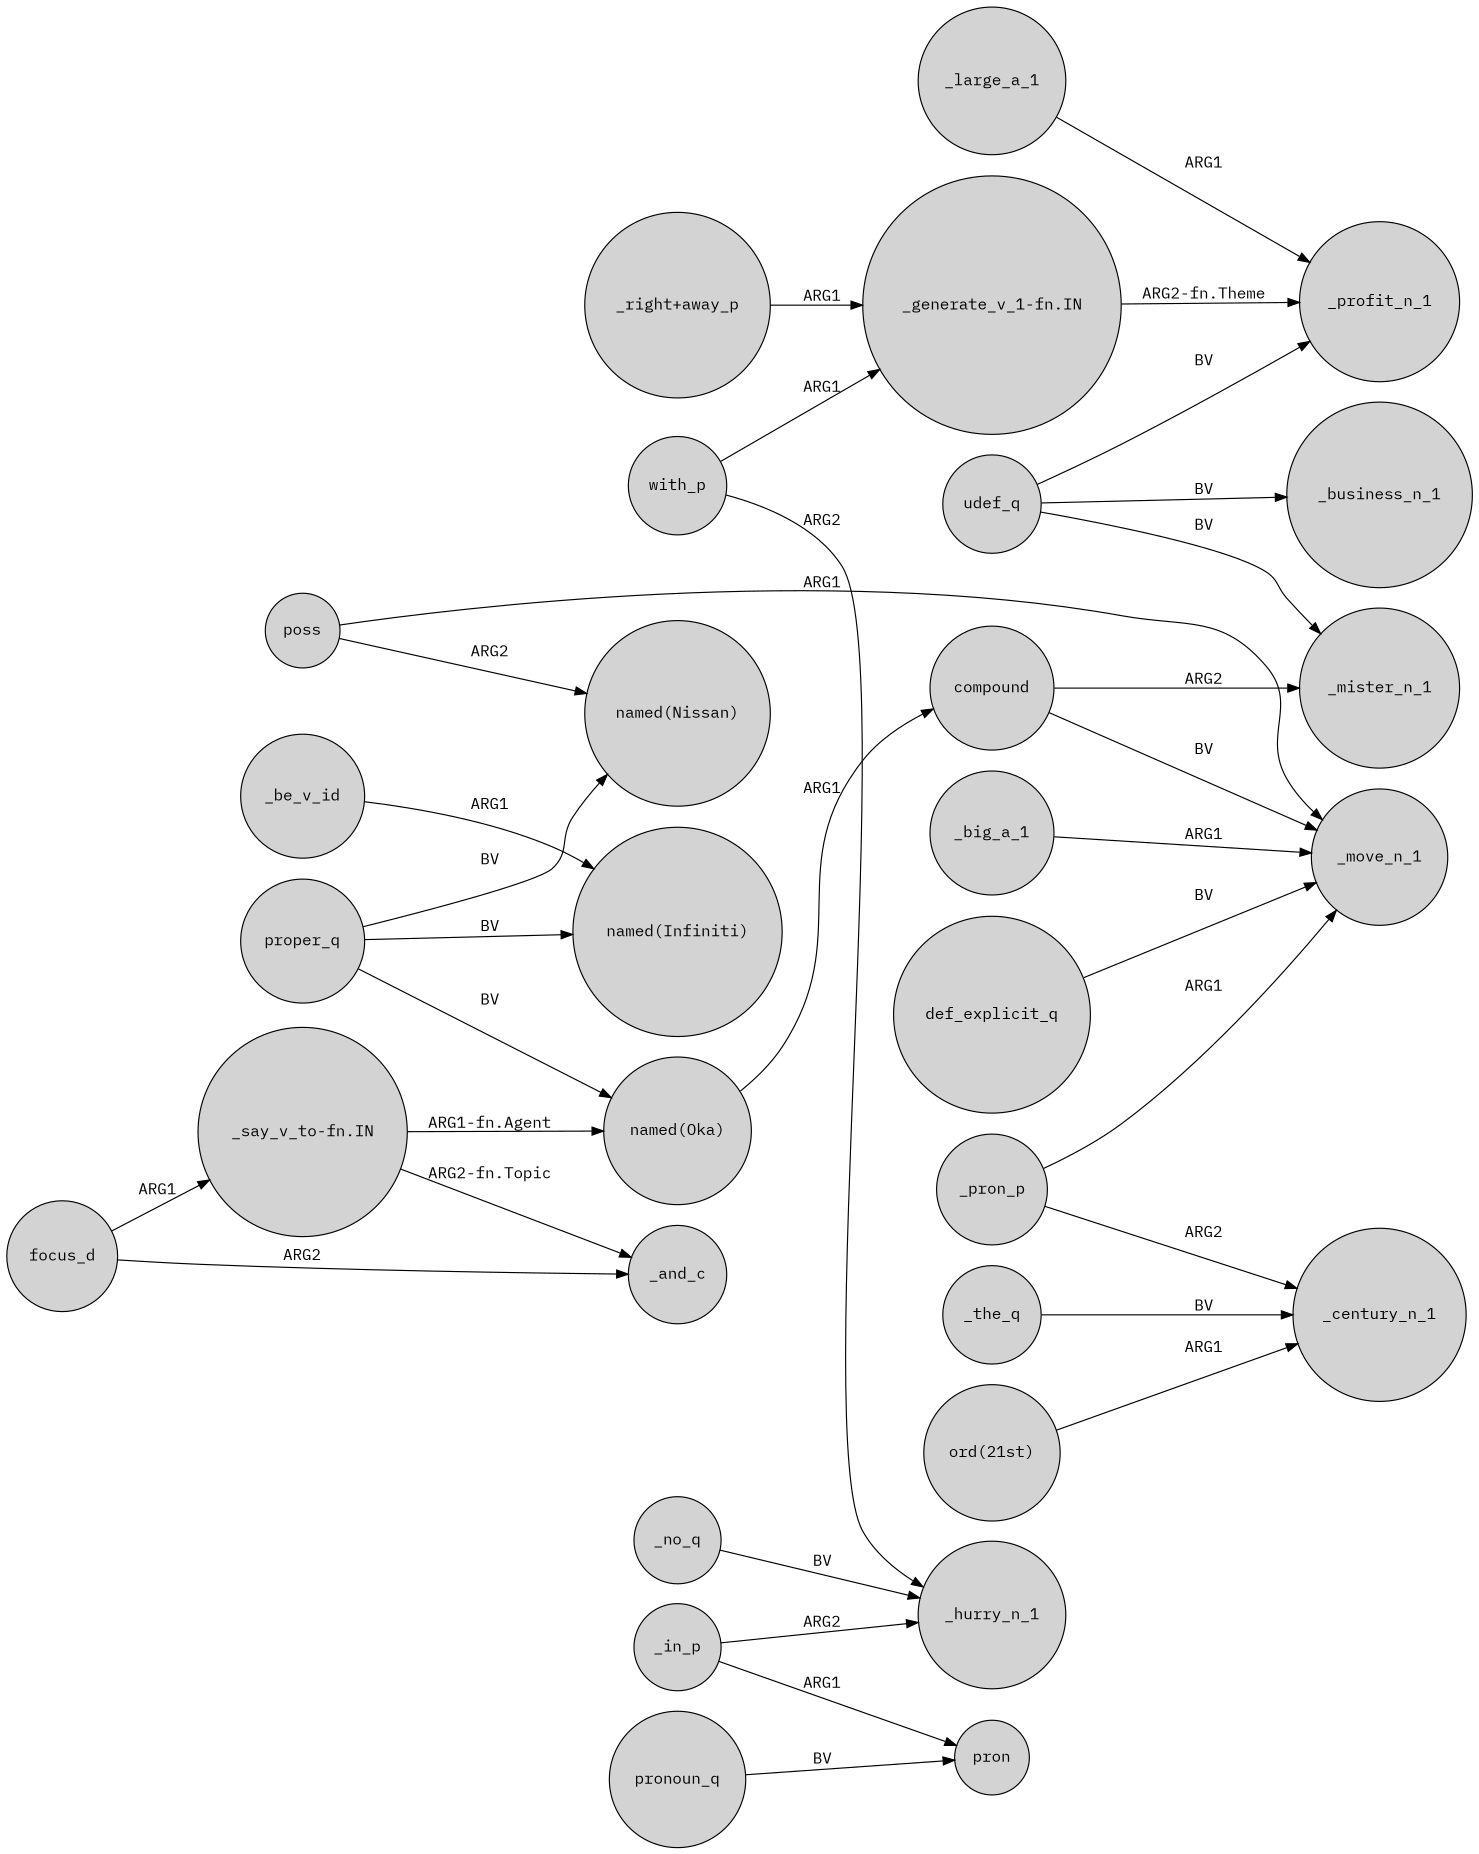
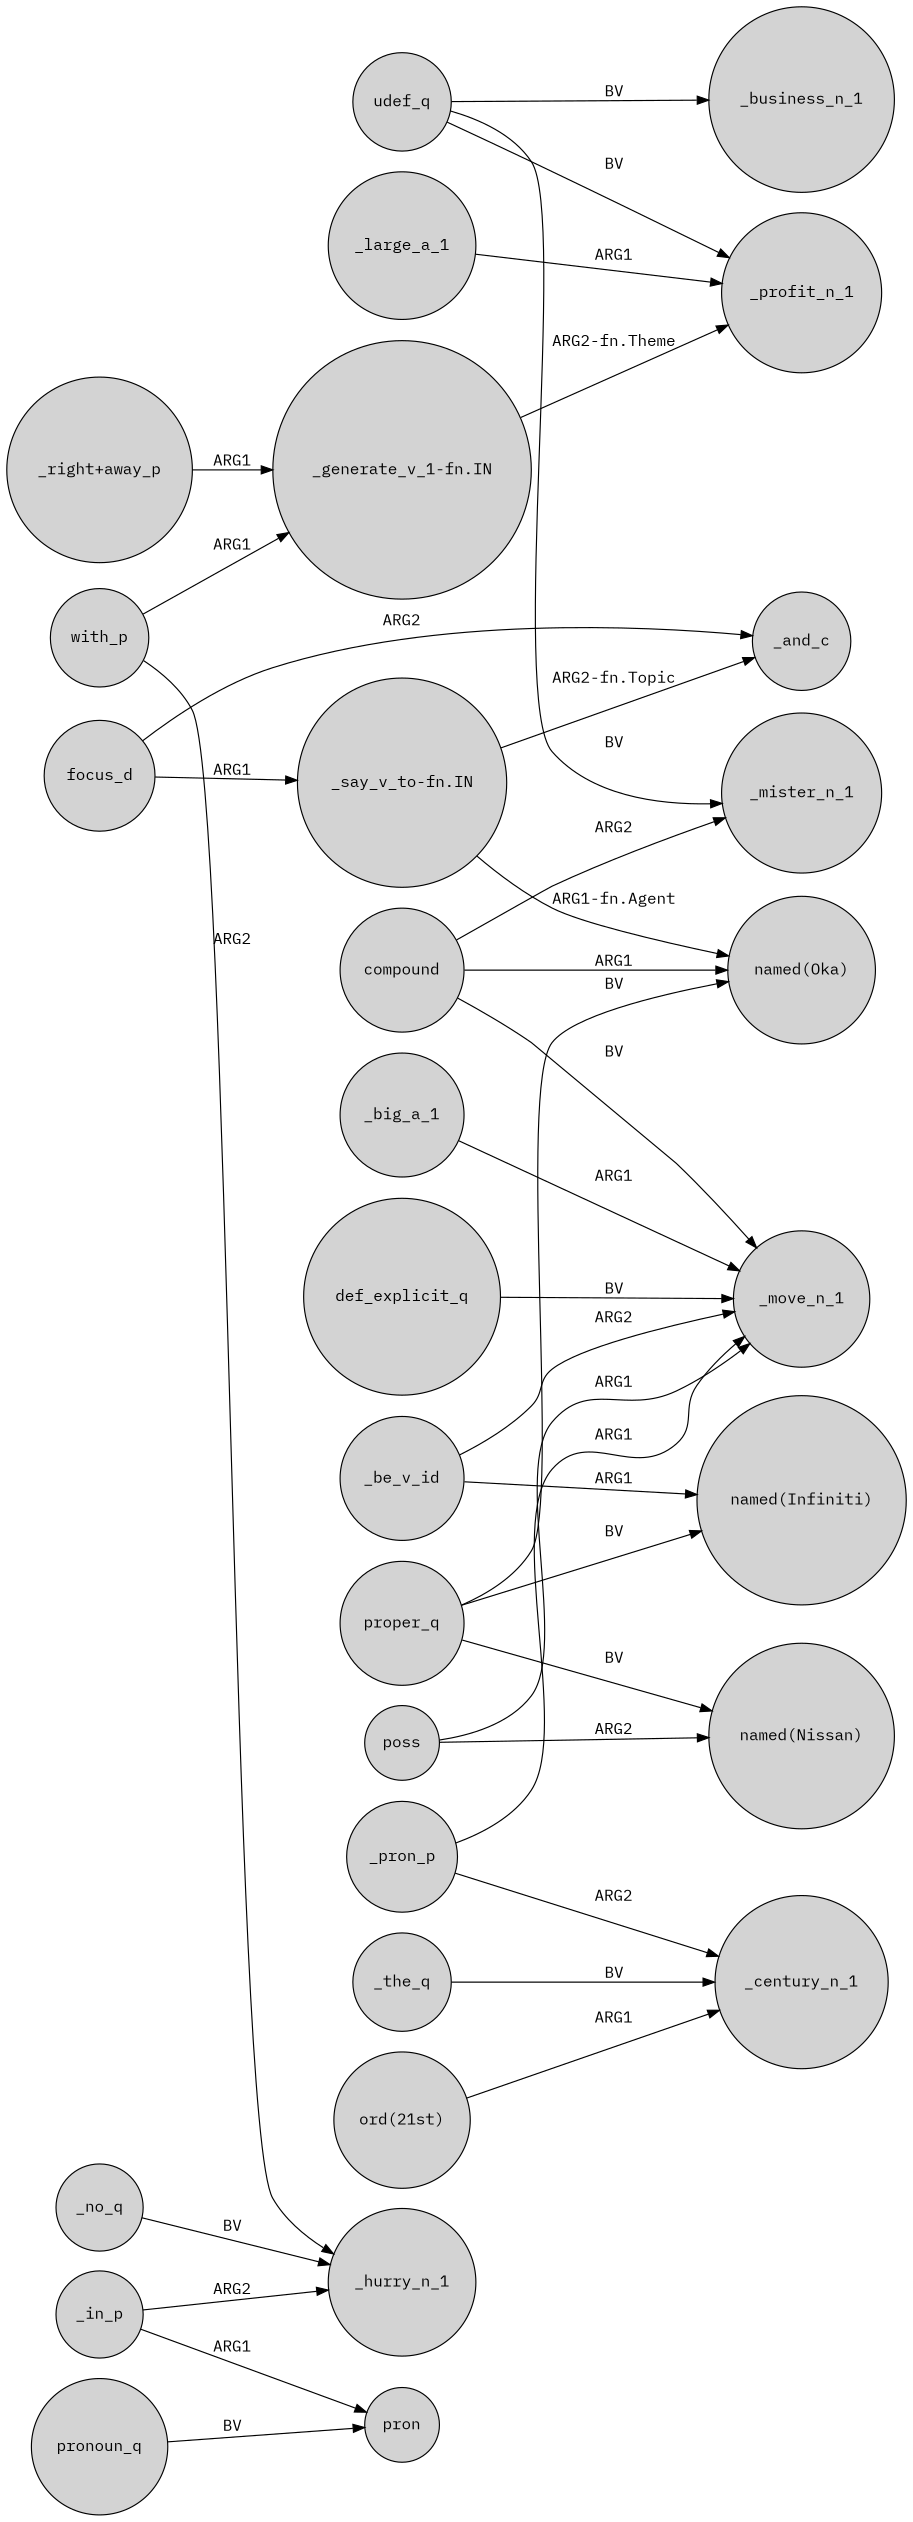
(819, 895) -> (590, 970)
none -> (574, 1357)
